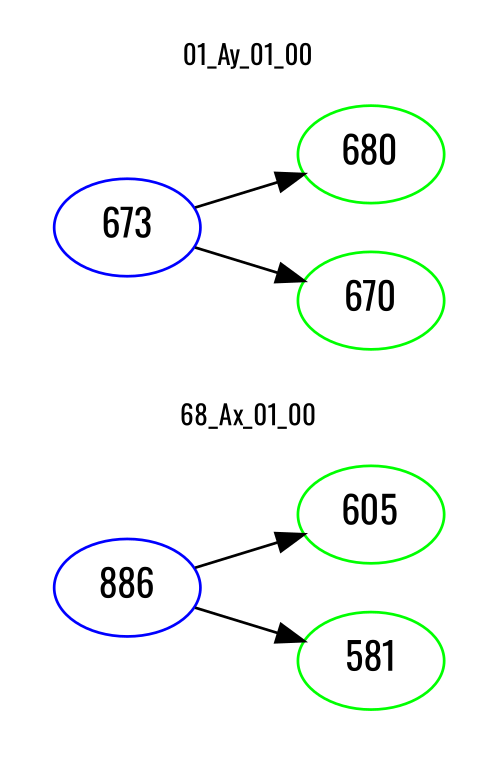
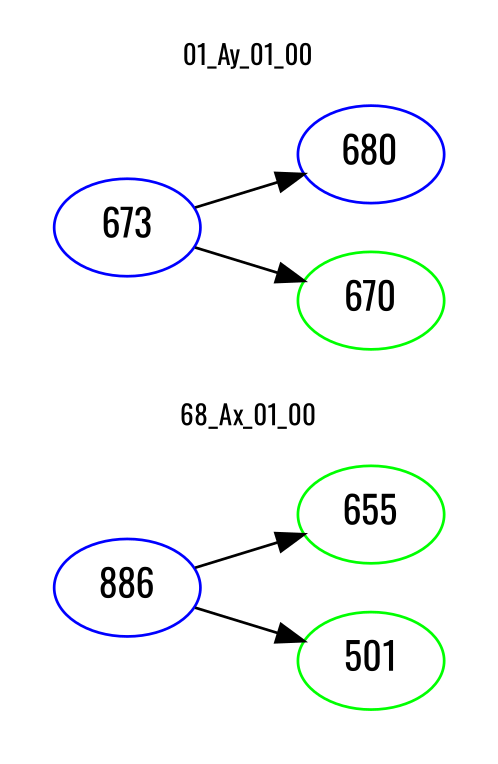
(371, 154) -> (371, 154)
(371, 515) -> (371, 515)
(371, 661) -> (371, 661)
